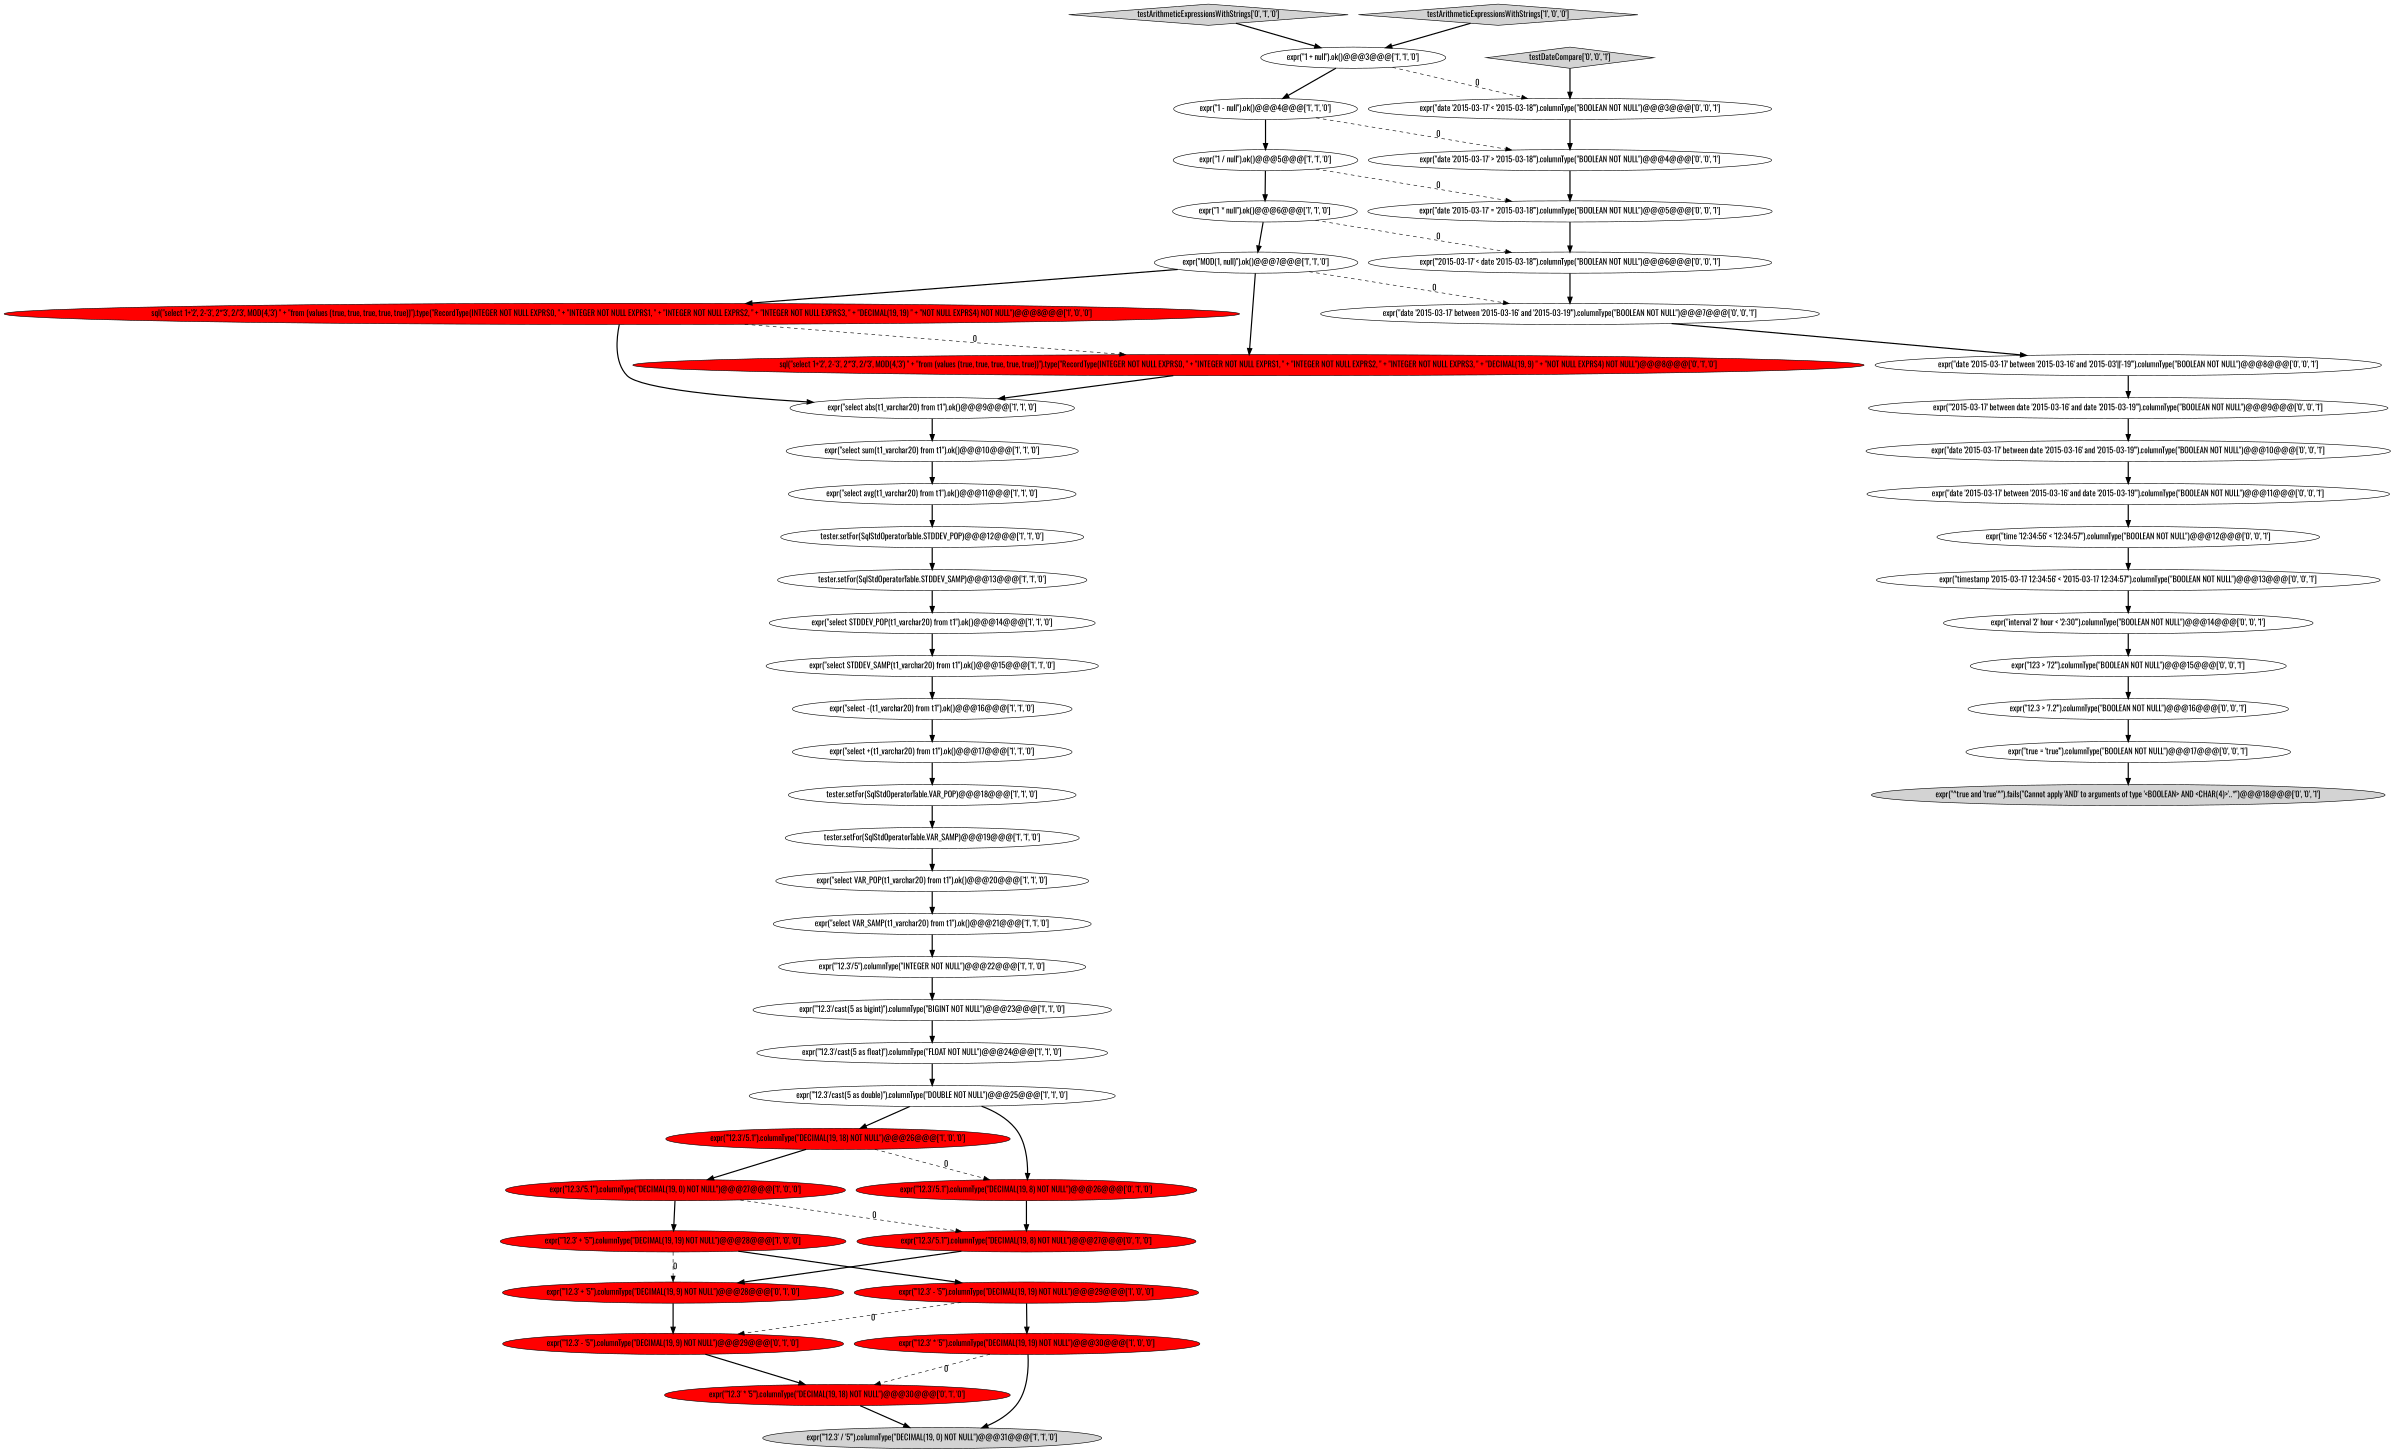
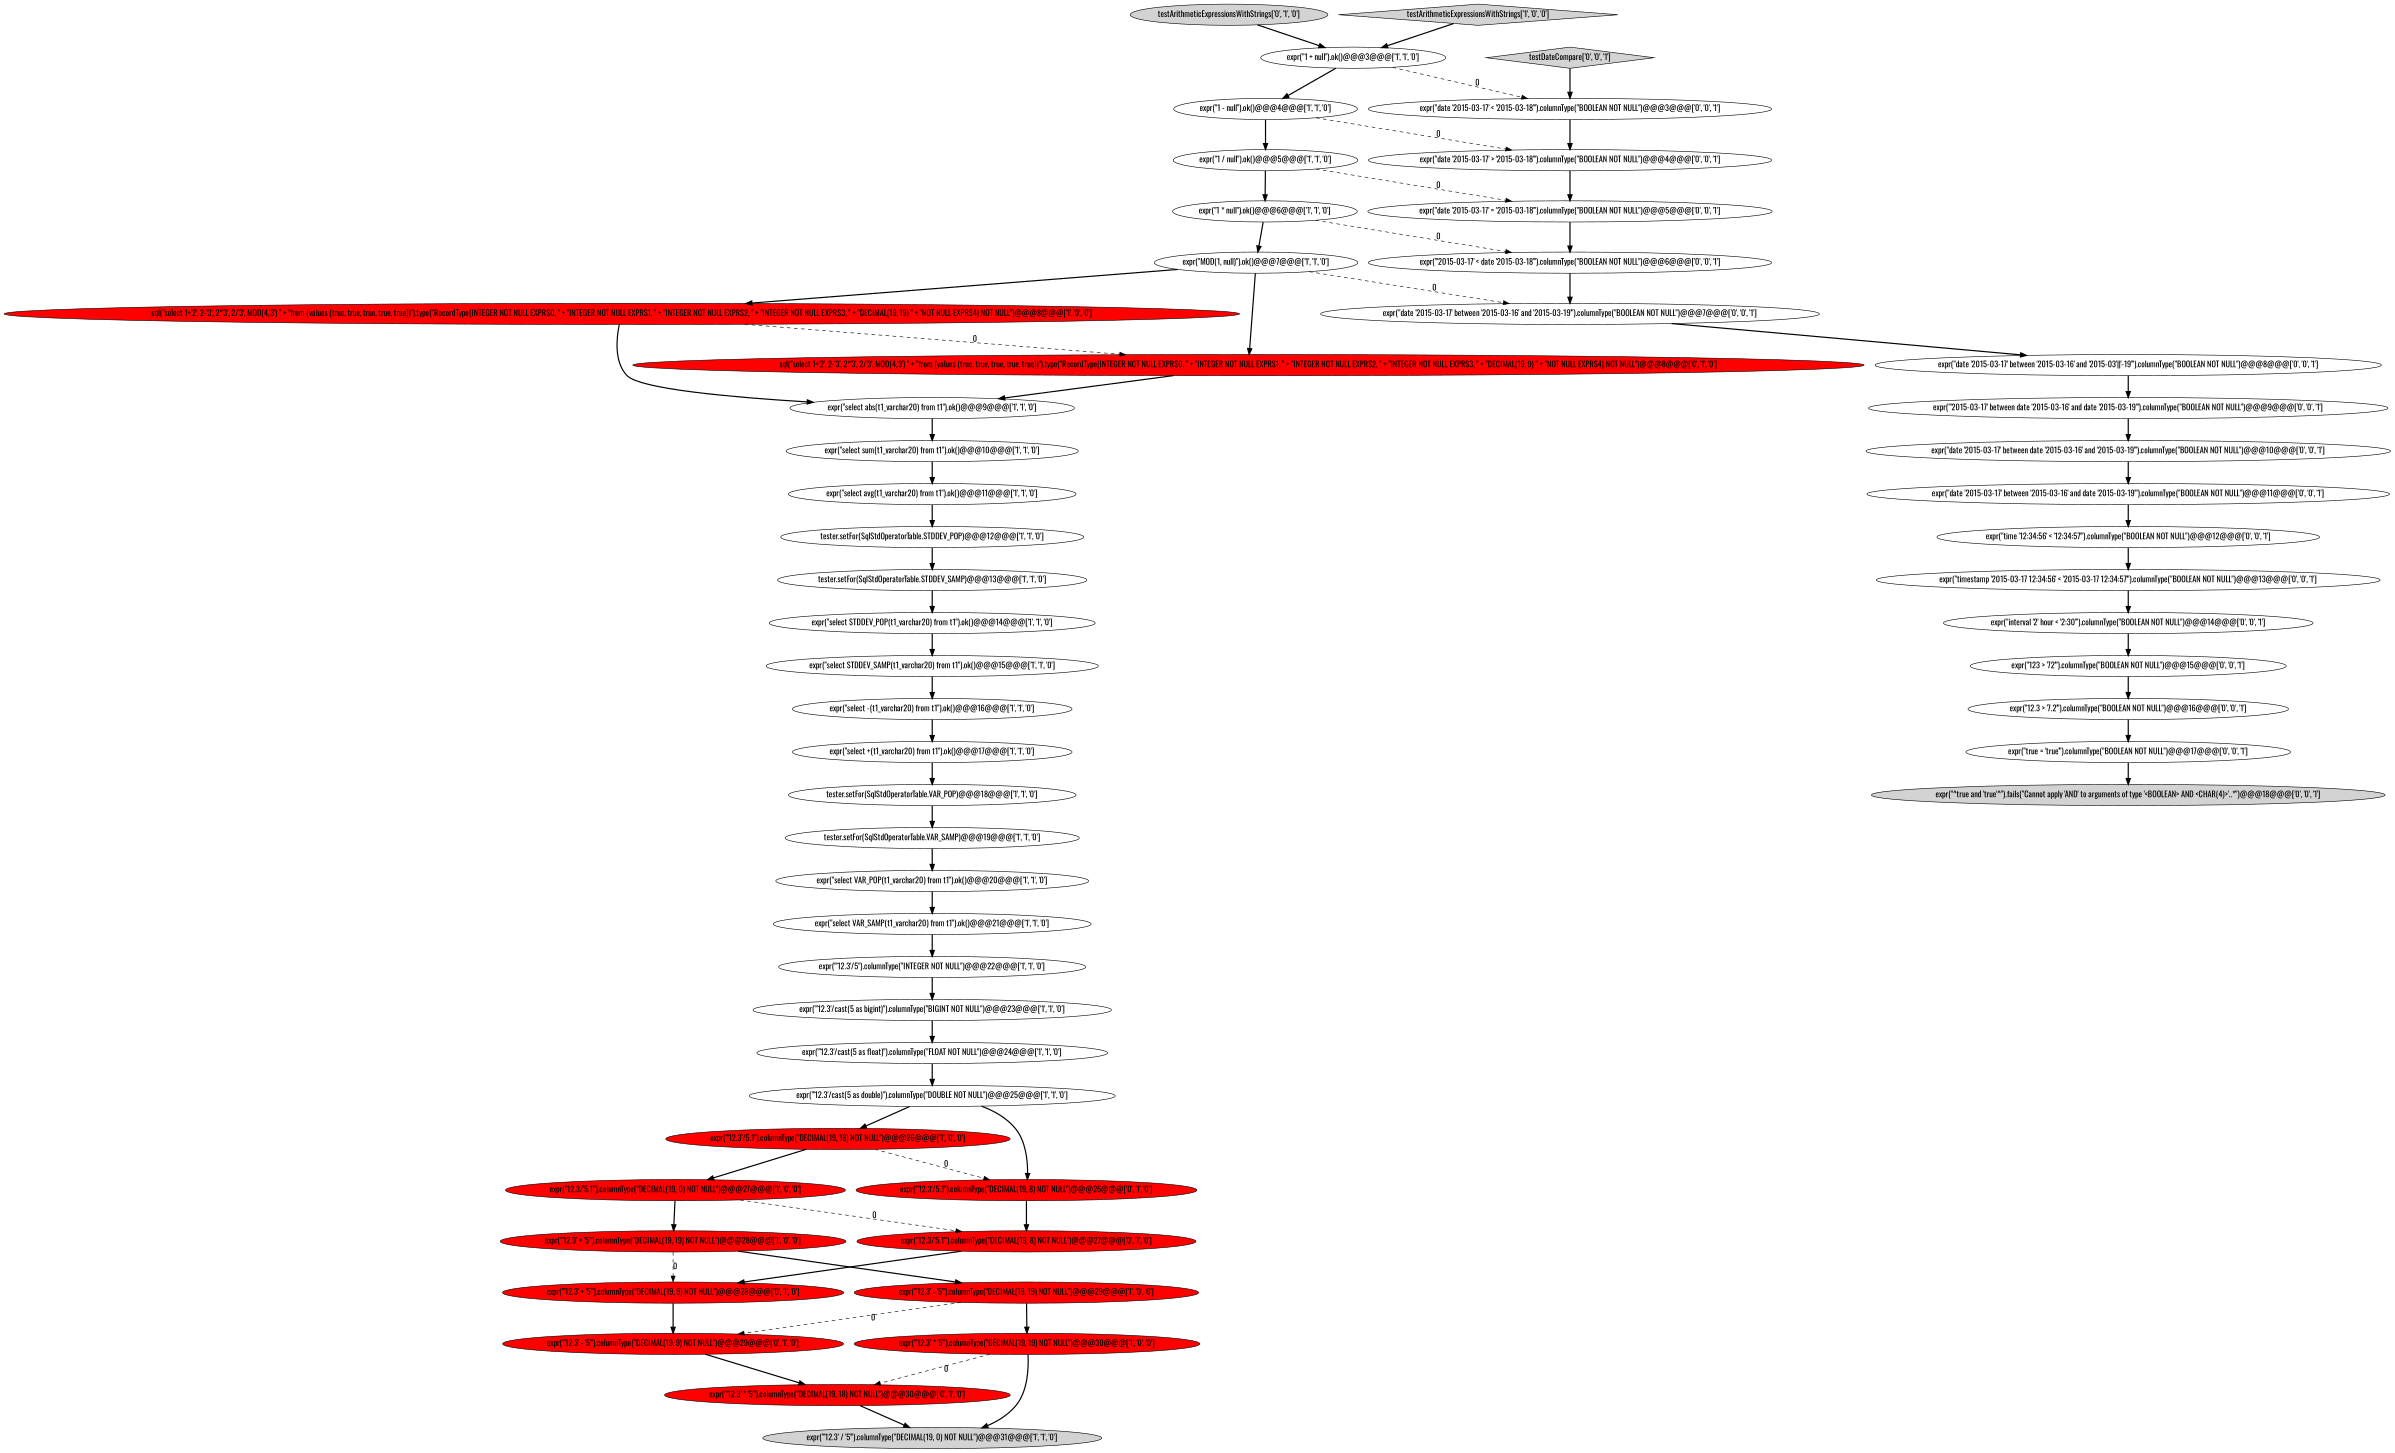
(1208, 15) -> (1229, 15)
